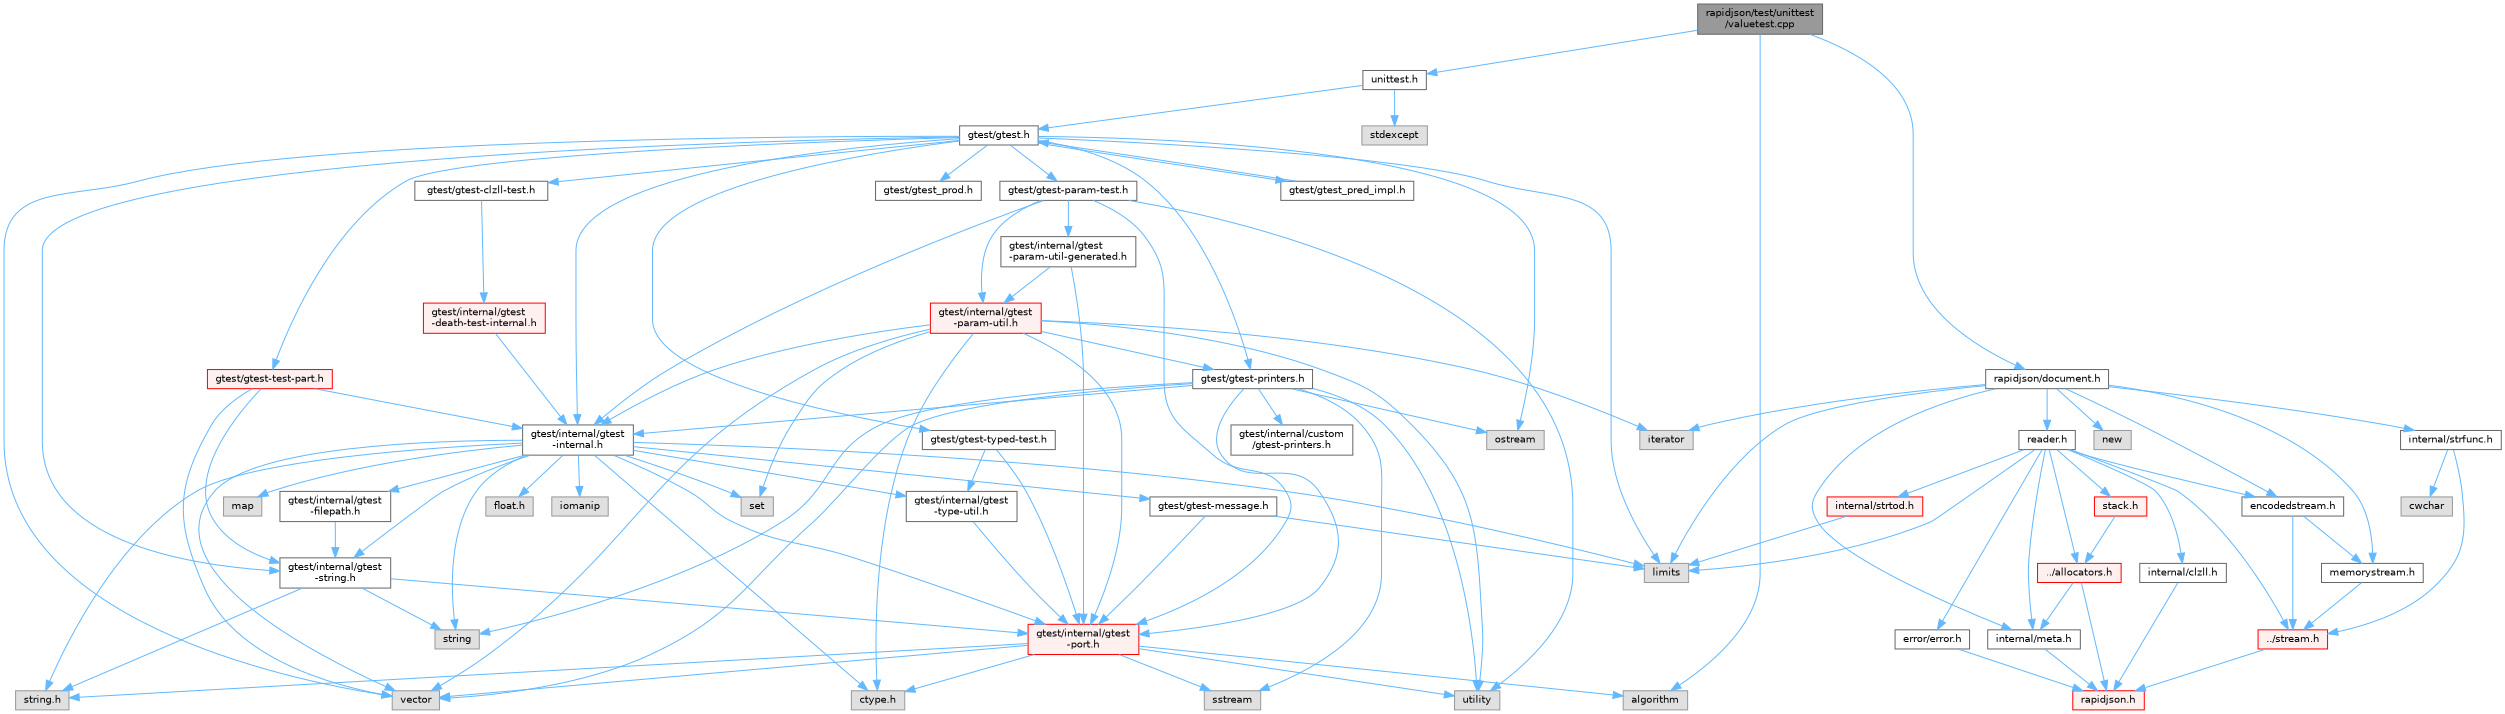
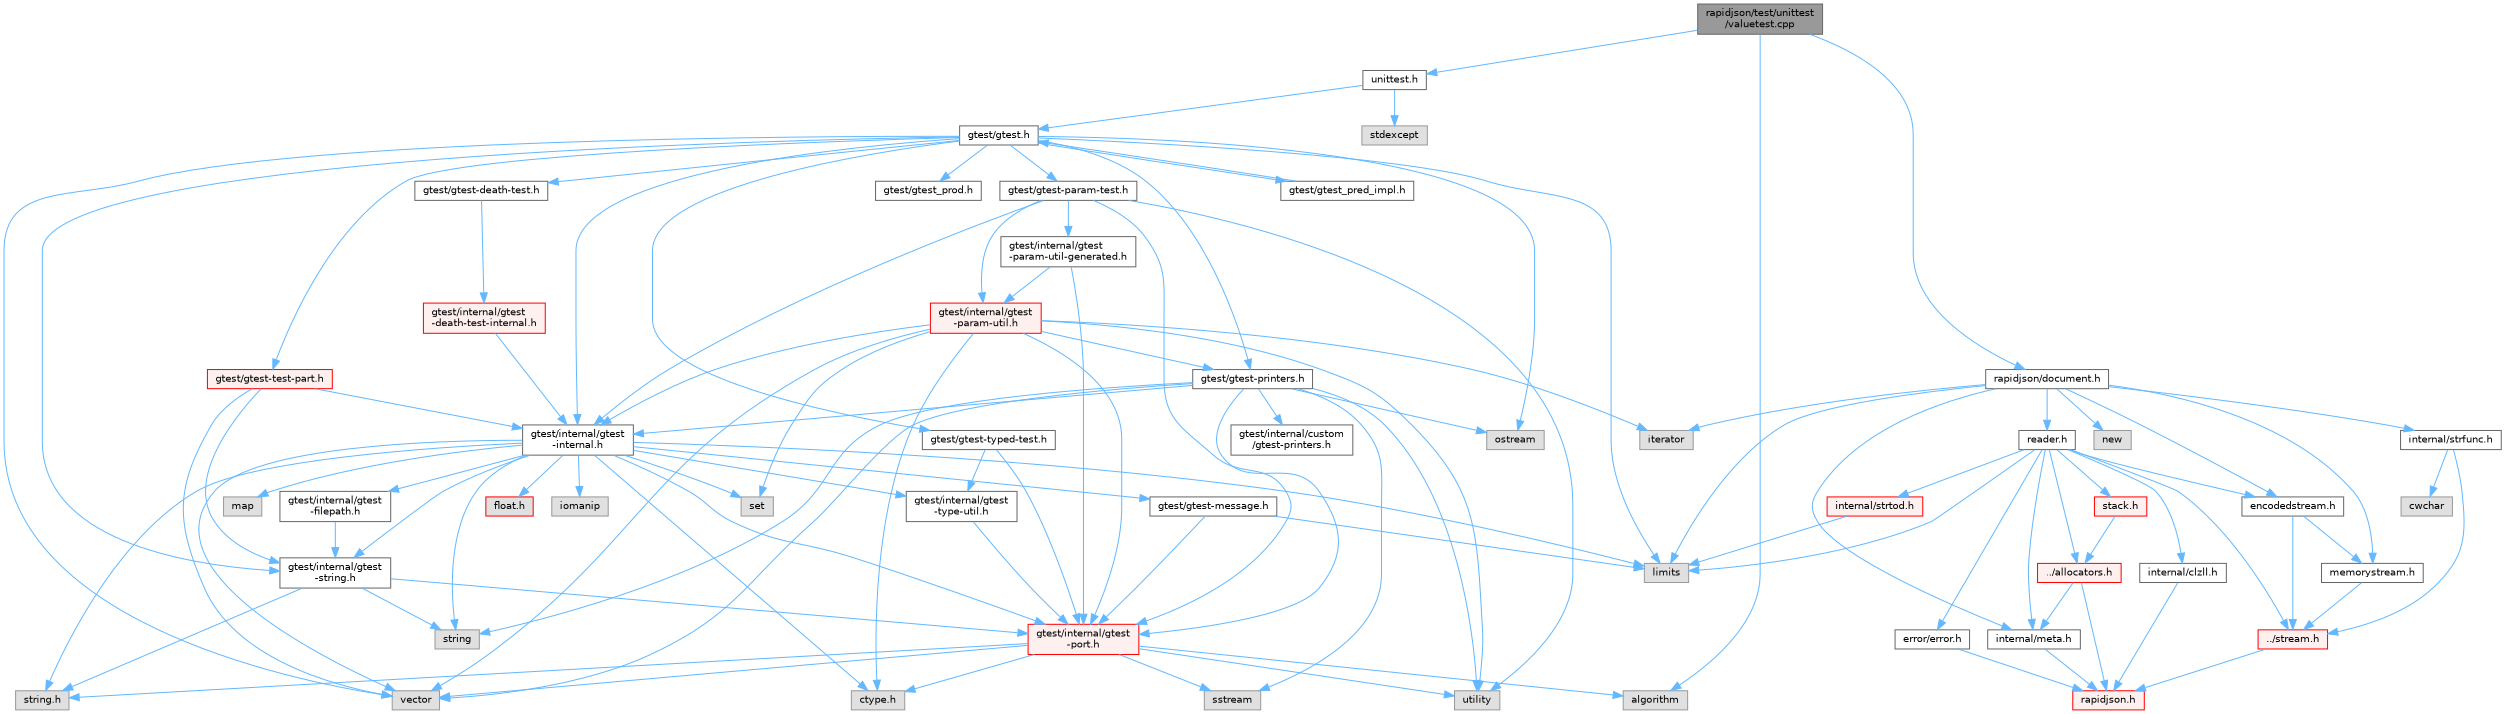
(481, 191) -> (481, 191)
(510, 506) -> (510, 506)
